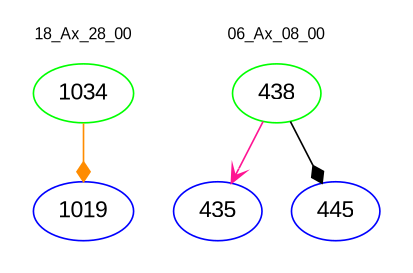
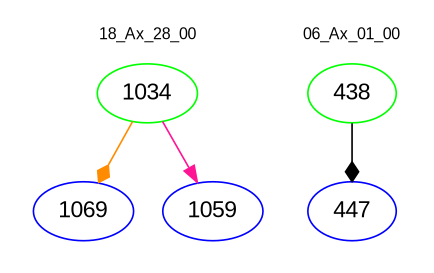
(277, 35) -> (352, 35)
(84, 211) -> (84, 211)
none -> (213, 211)
(218, 211) -> none
(336, 211) -> (352, 211)
